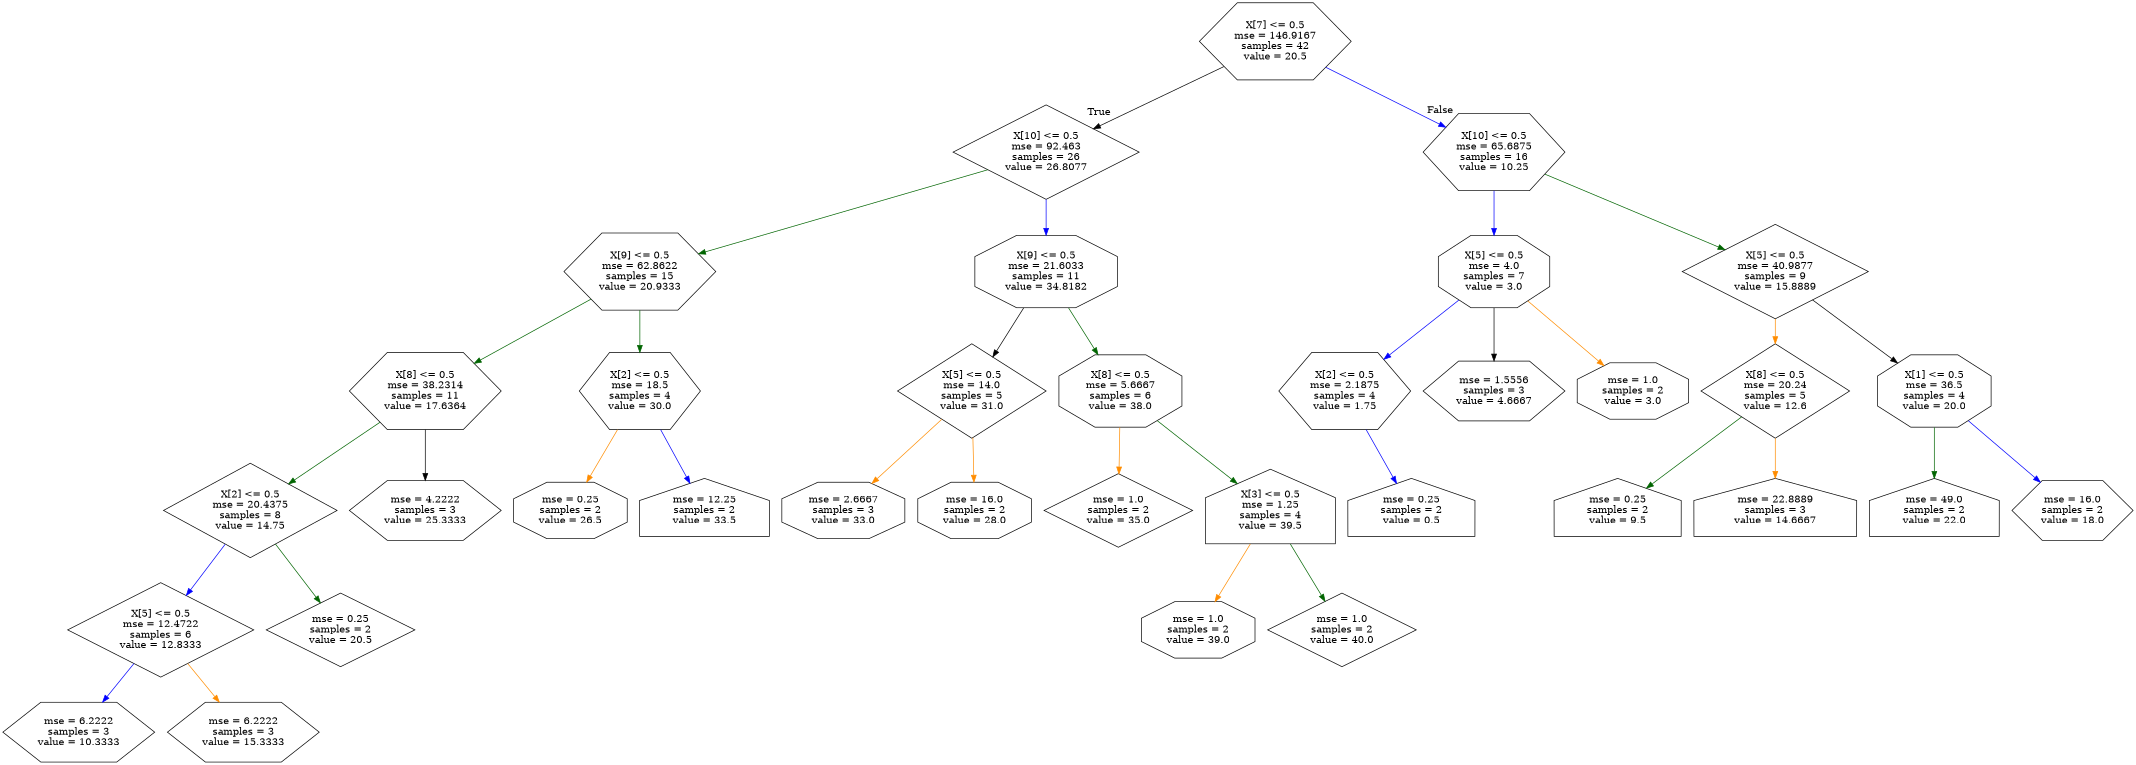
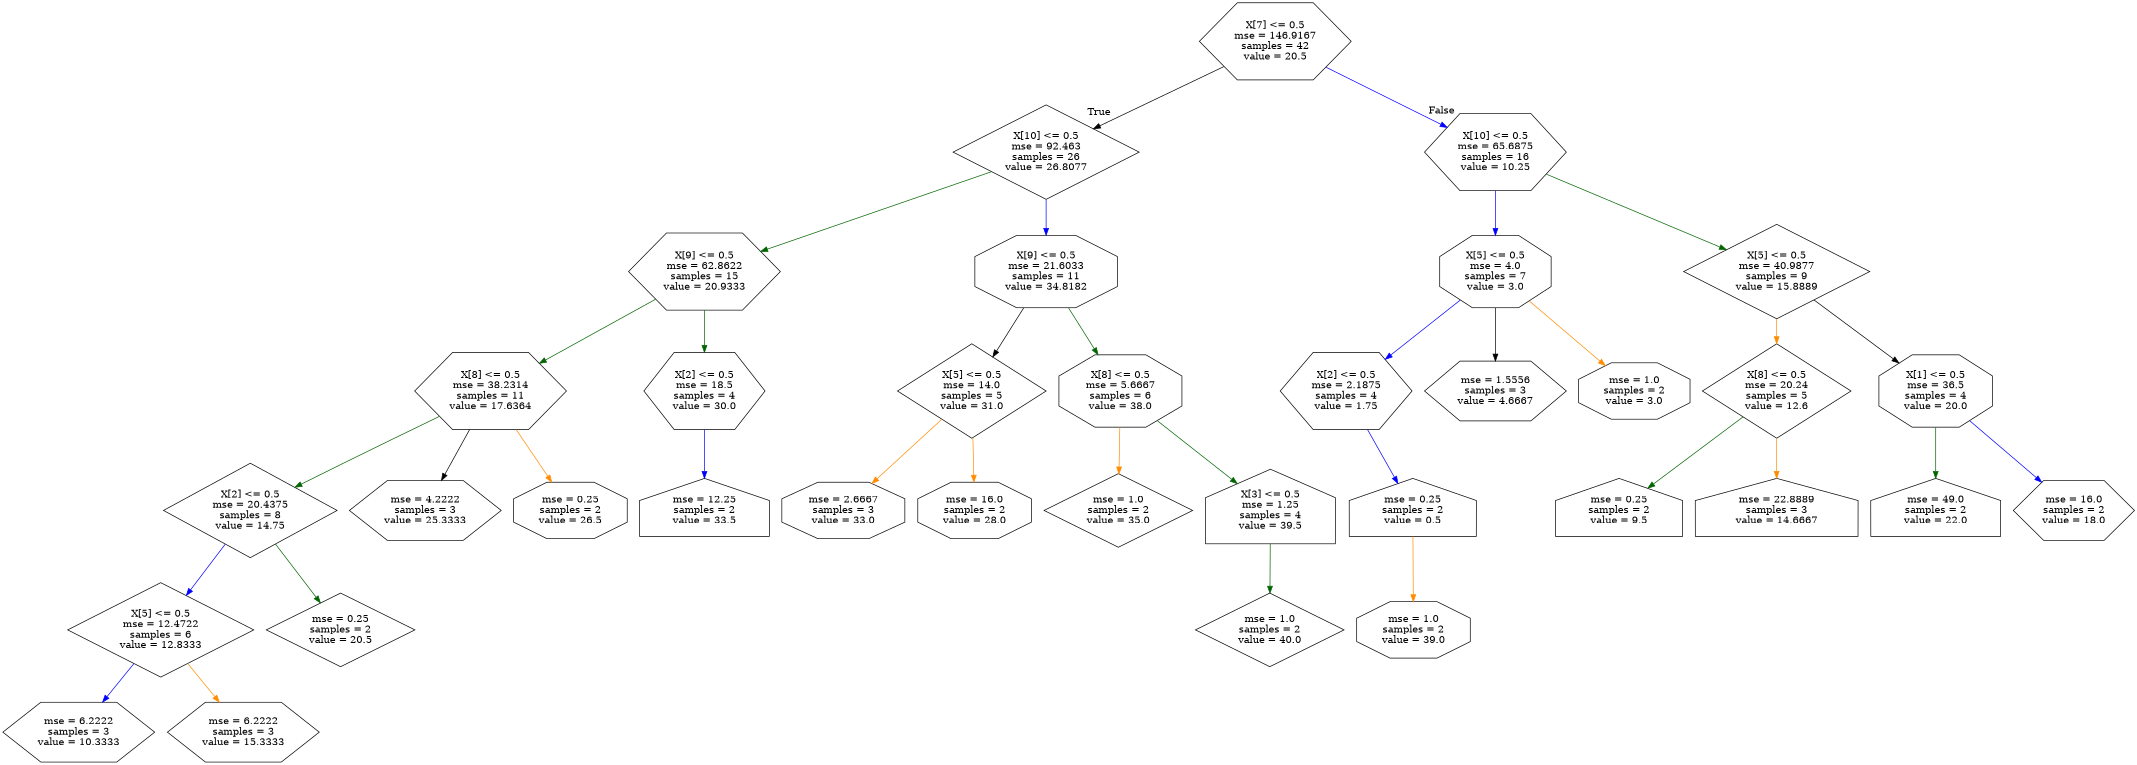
(604, 453) -> (532, 453)
(1235, 570) -> (1413, 565)
